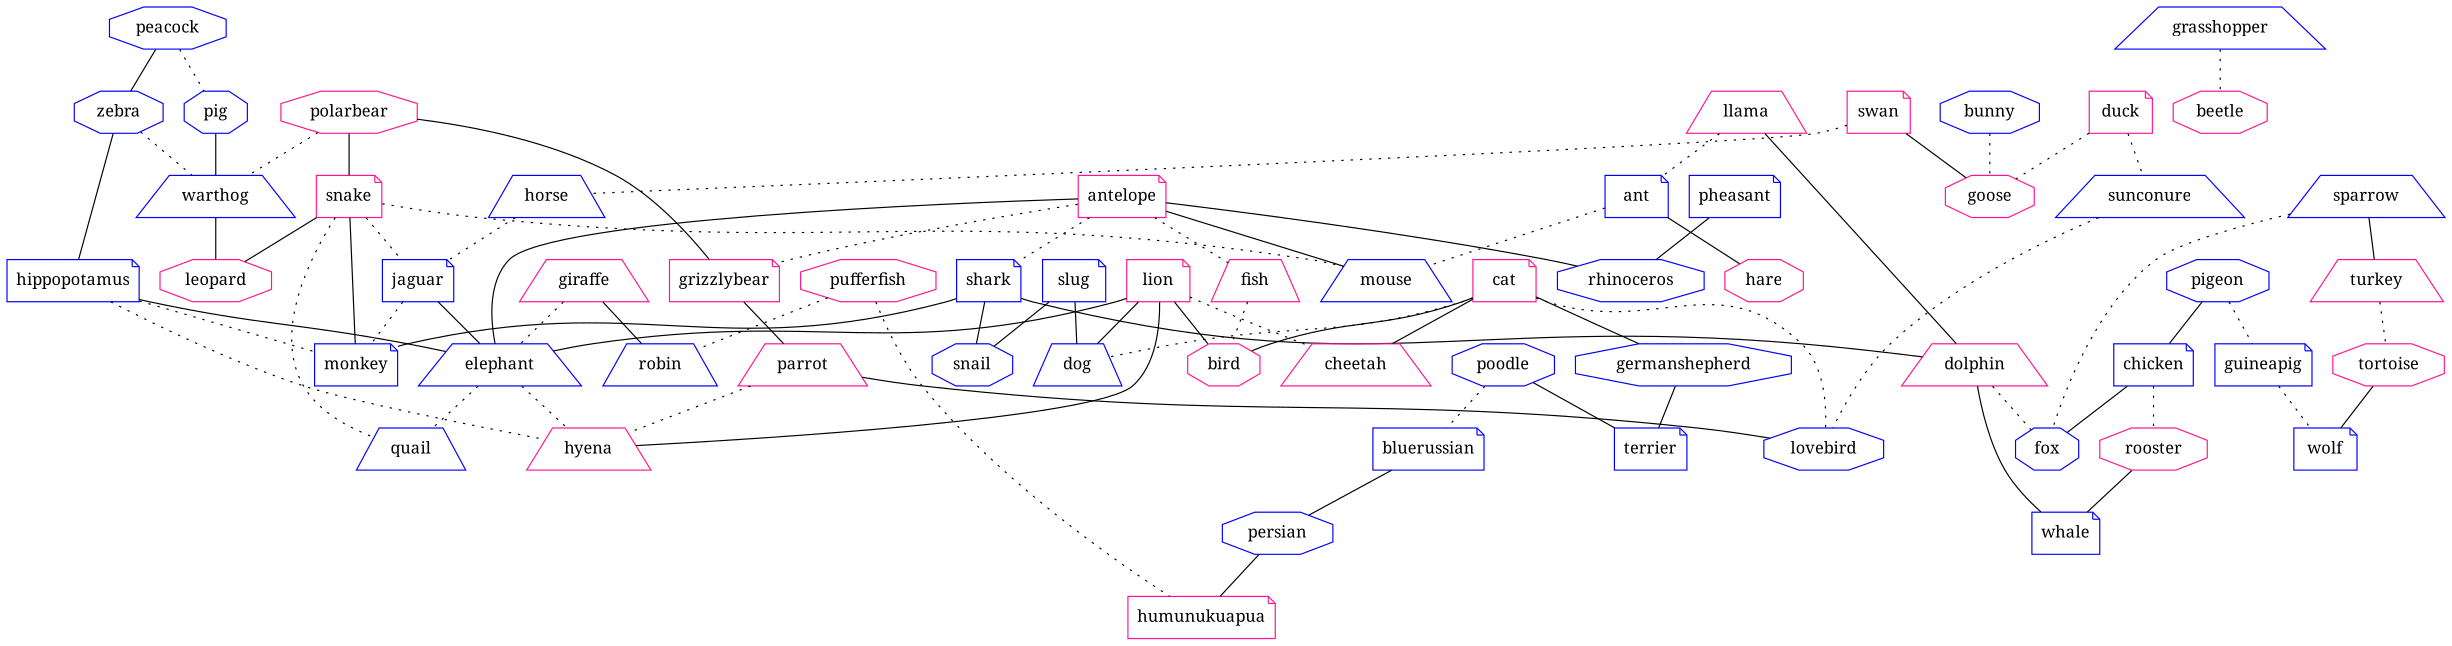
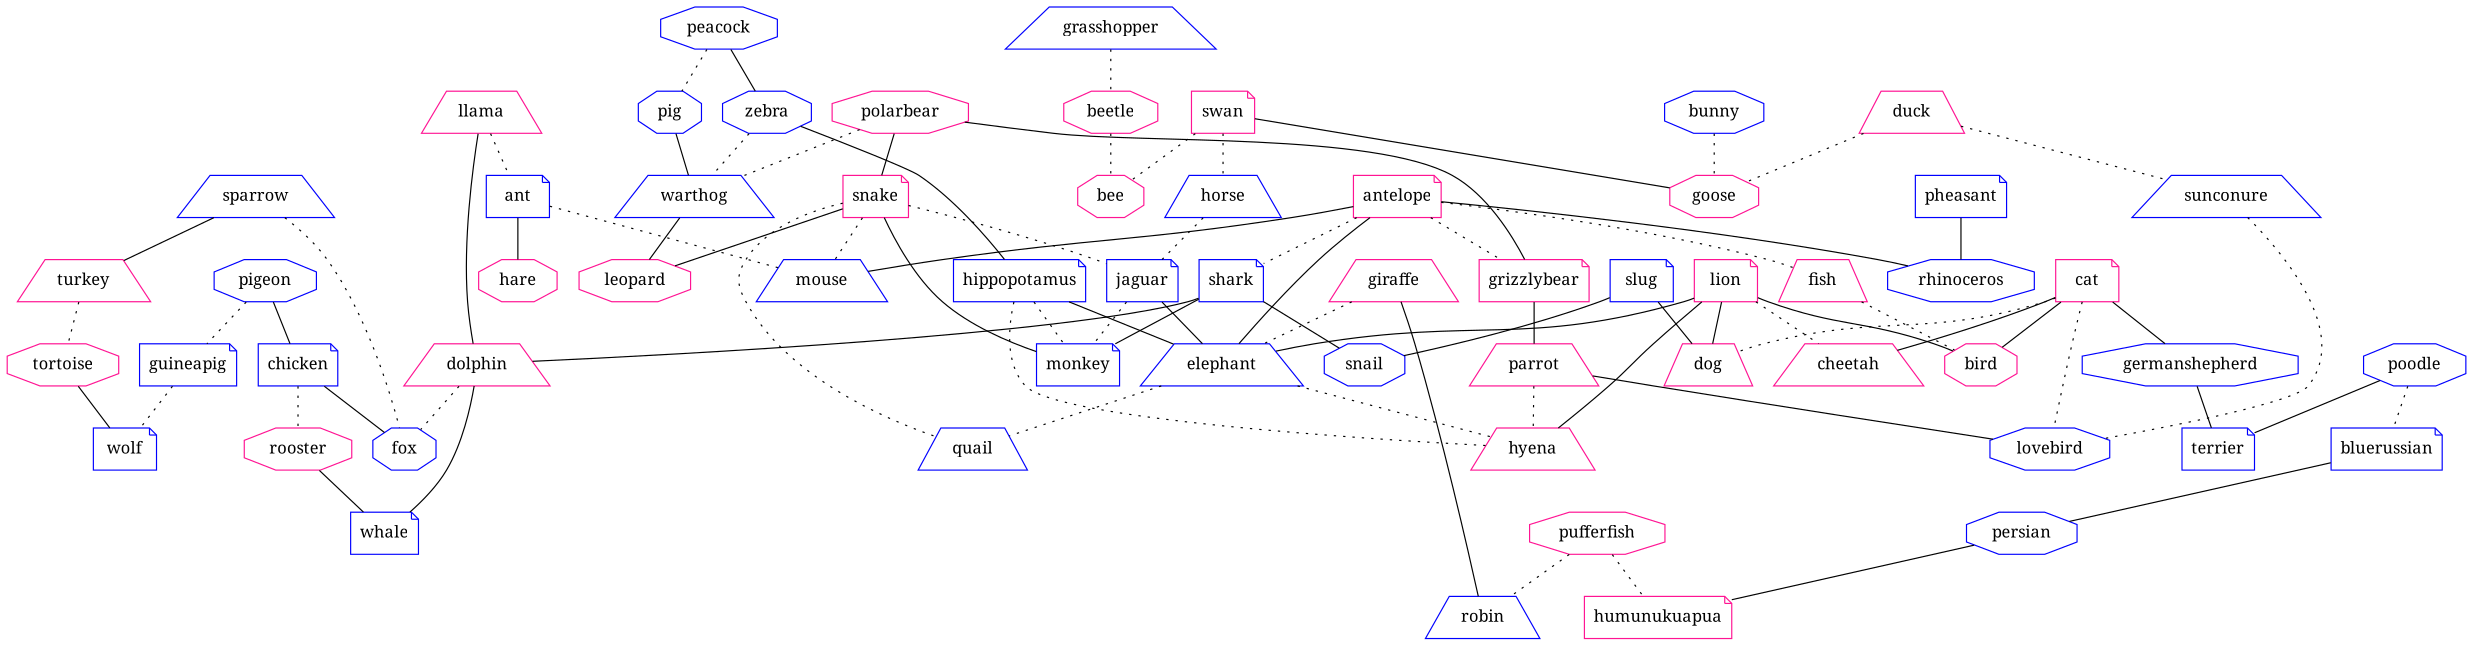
(2121, 112) -> (1912, 112)
none -> (1111, 196)
(1078, 365) -> (1708, 365)
